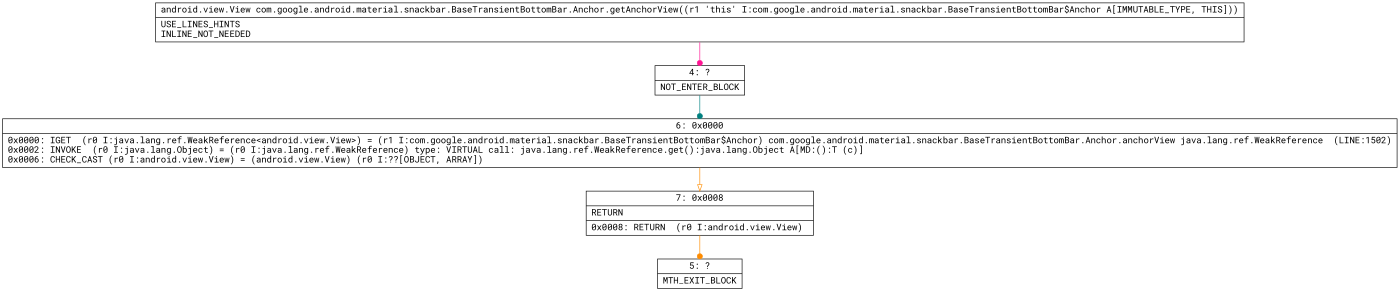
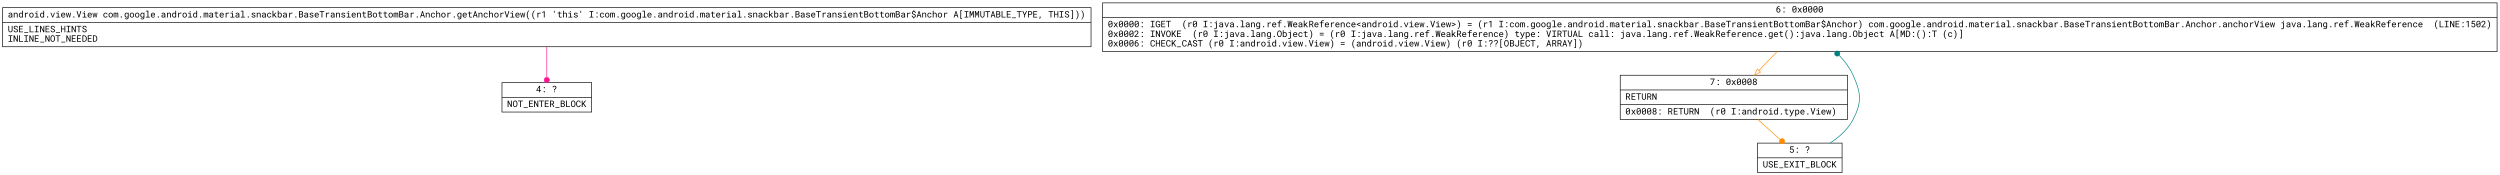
(700, 104) -> (1859, 102)
(700, 228) -> (1734, 112)
(700, 281) -> (1800, 165)
